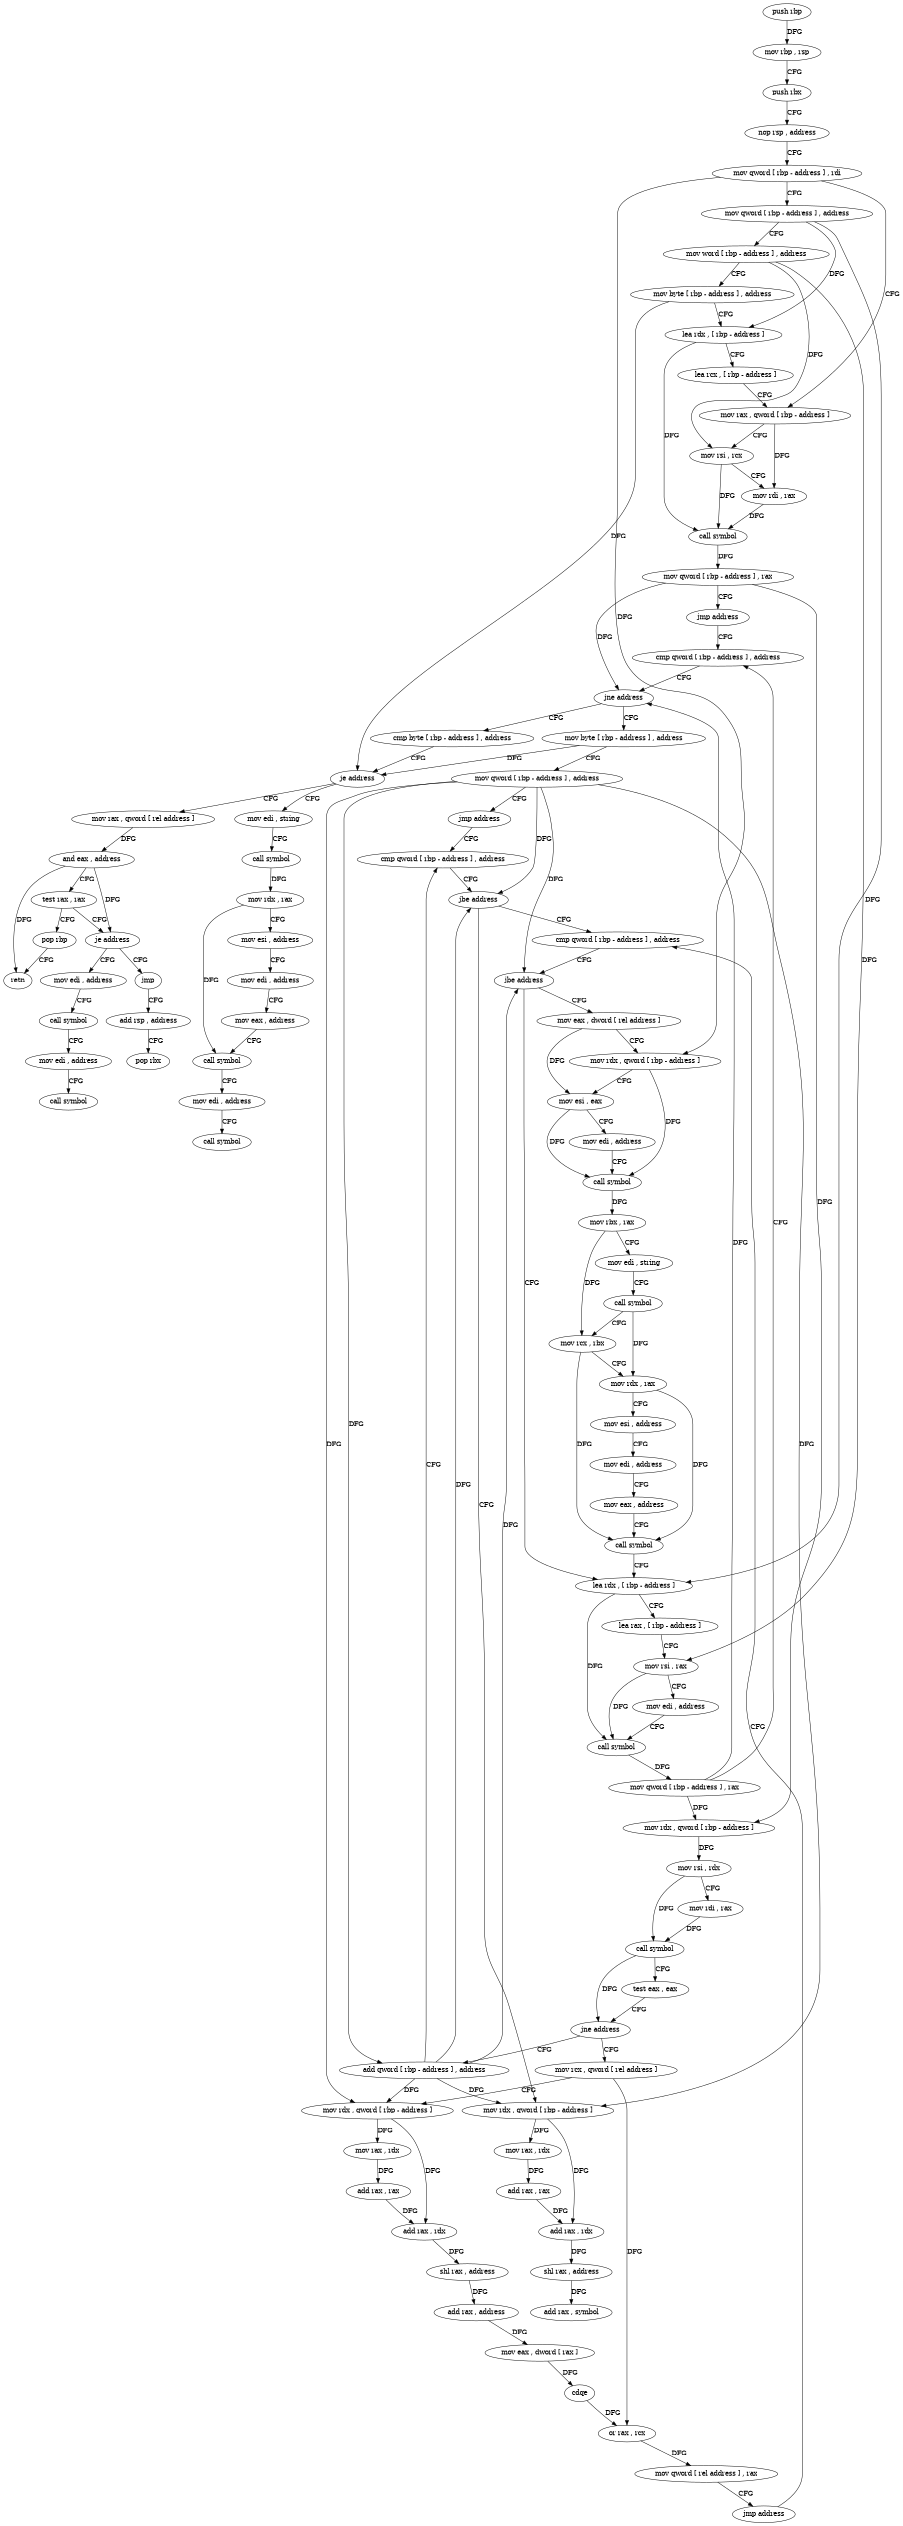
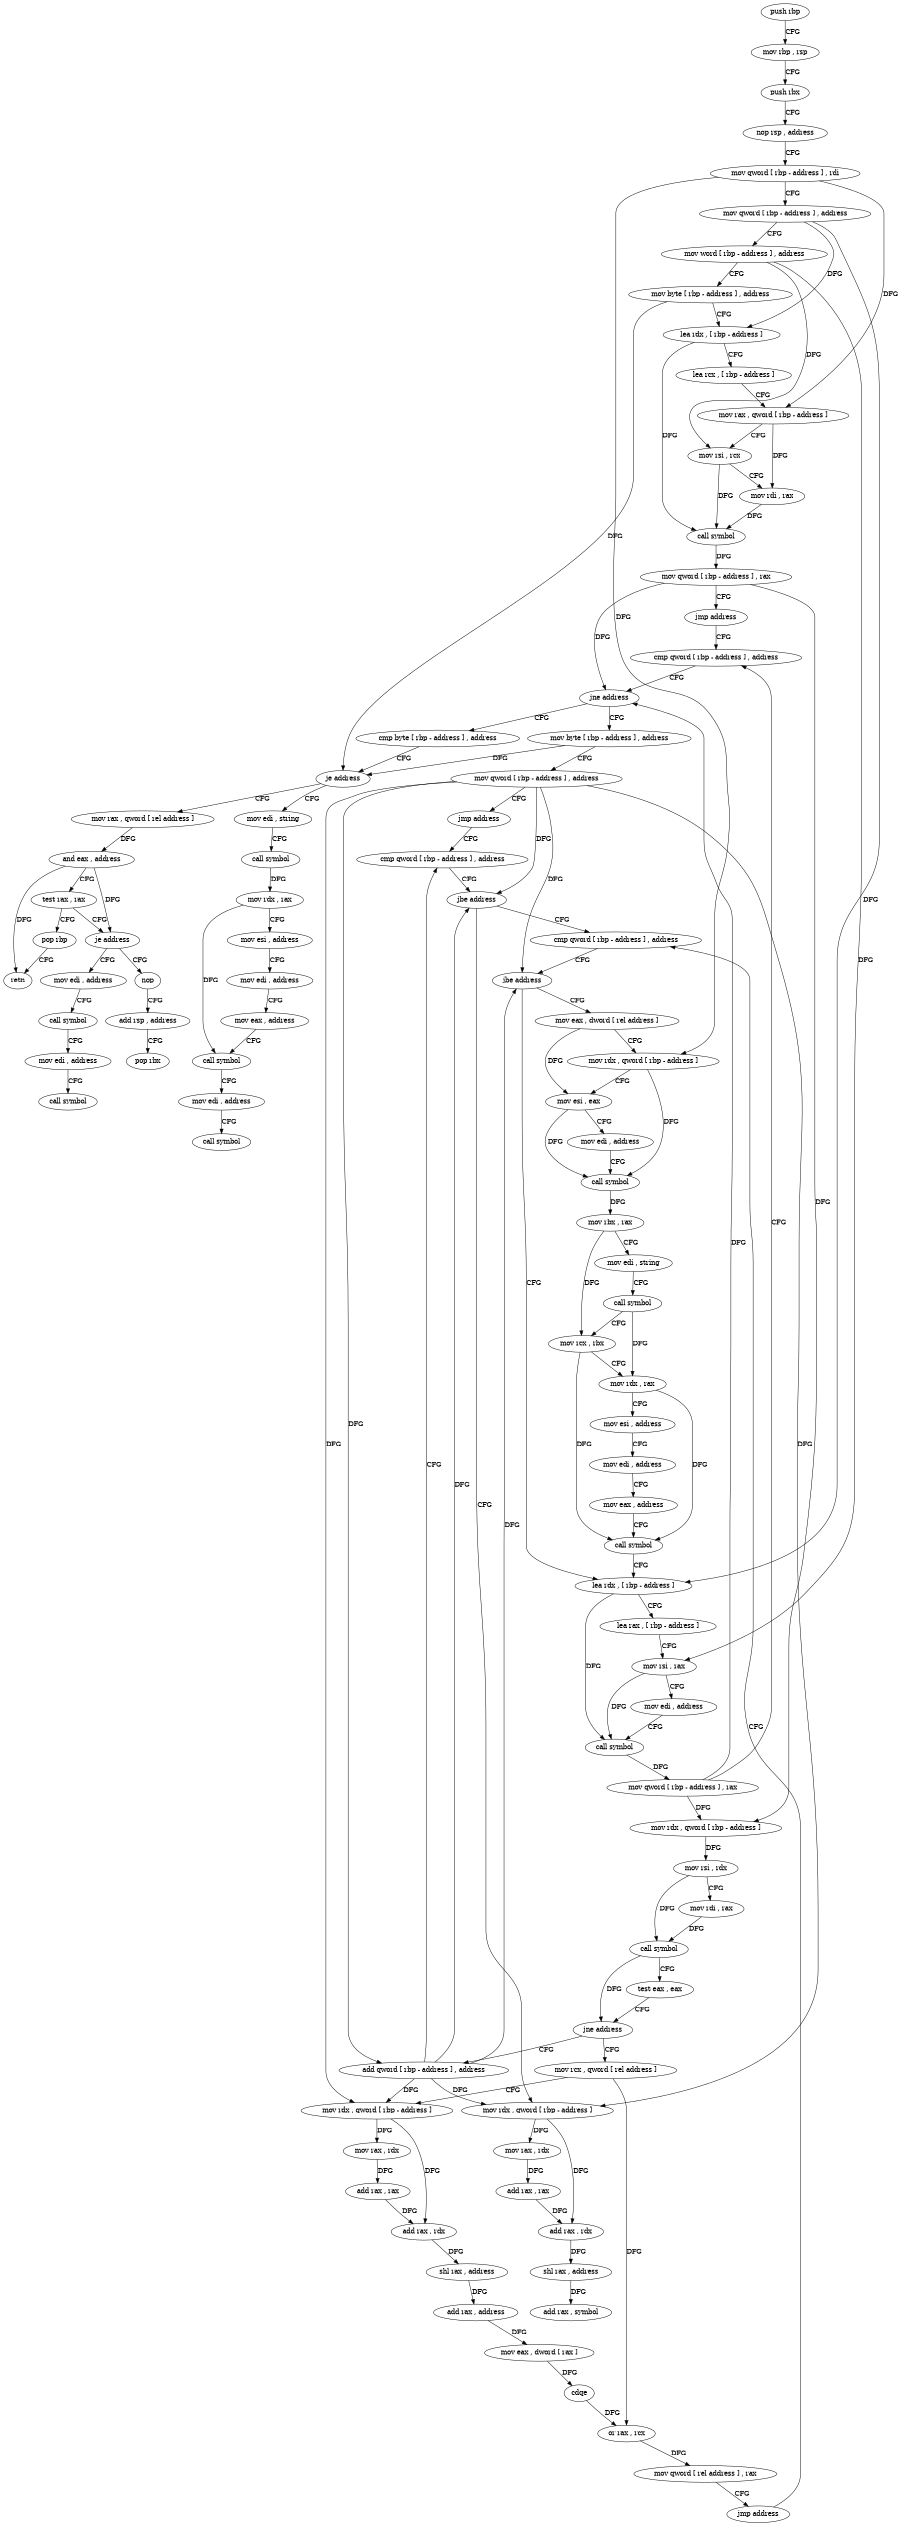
(795, 32) -> (793, 32)
(892, 295) -> (891, 295)
(148, 981) -> (148, 981)
